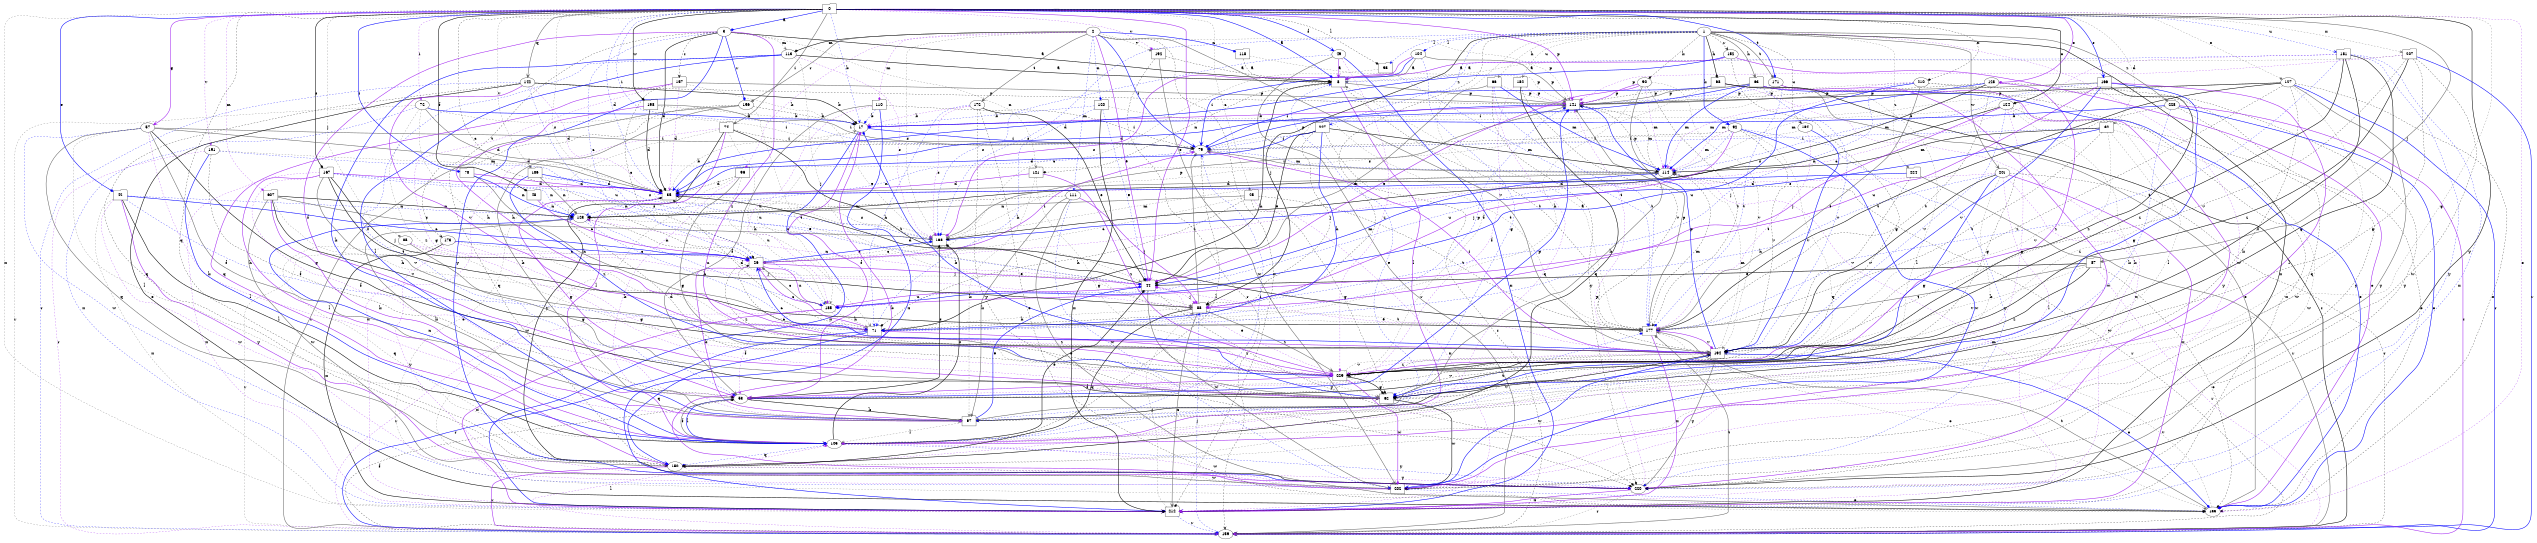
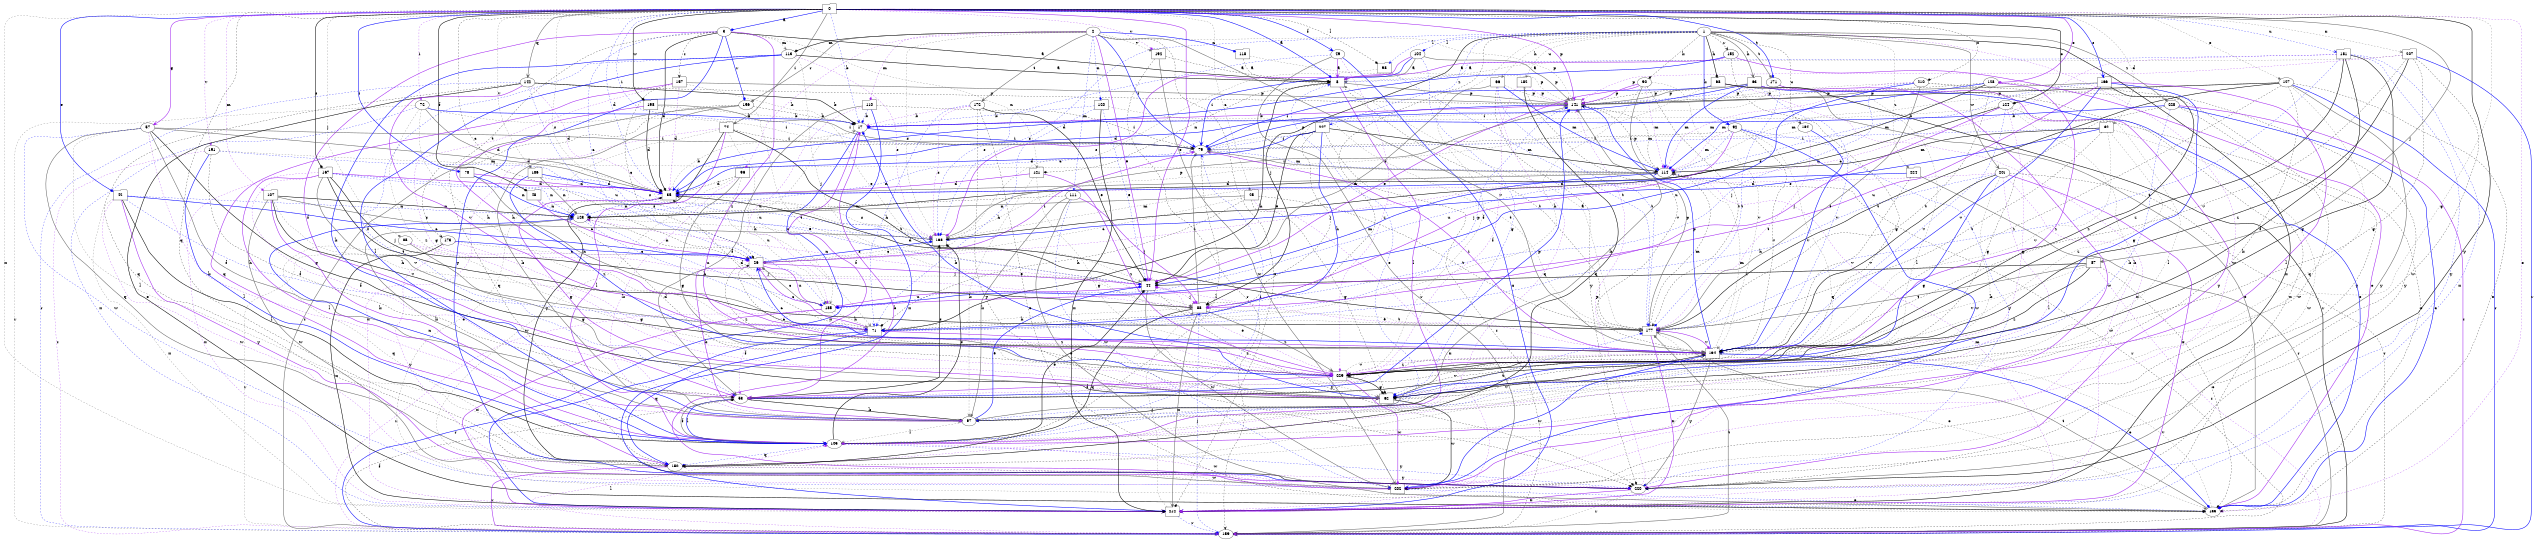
(271, 195) -> (271, 195)
(1747, 274) -> (1747, 274)
(969, 421) -> (969, 421)
